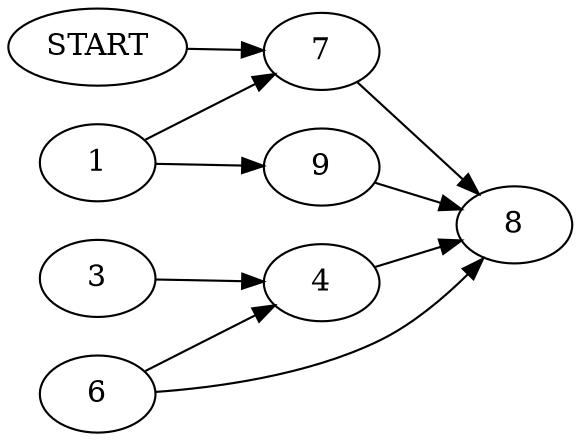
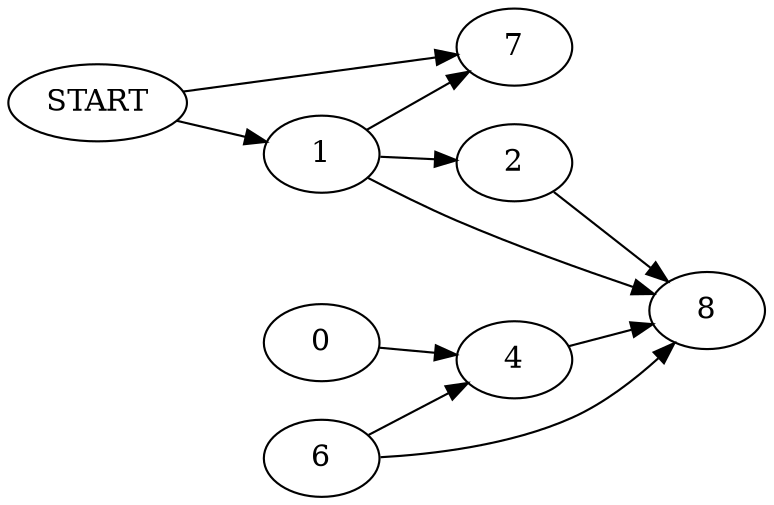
none -> (211, 129)
(410, 131) -> (498, 238)
(322, 167) -> (514, 163)
(98, 278) -> (322, 343)
